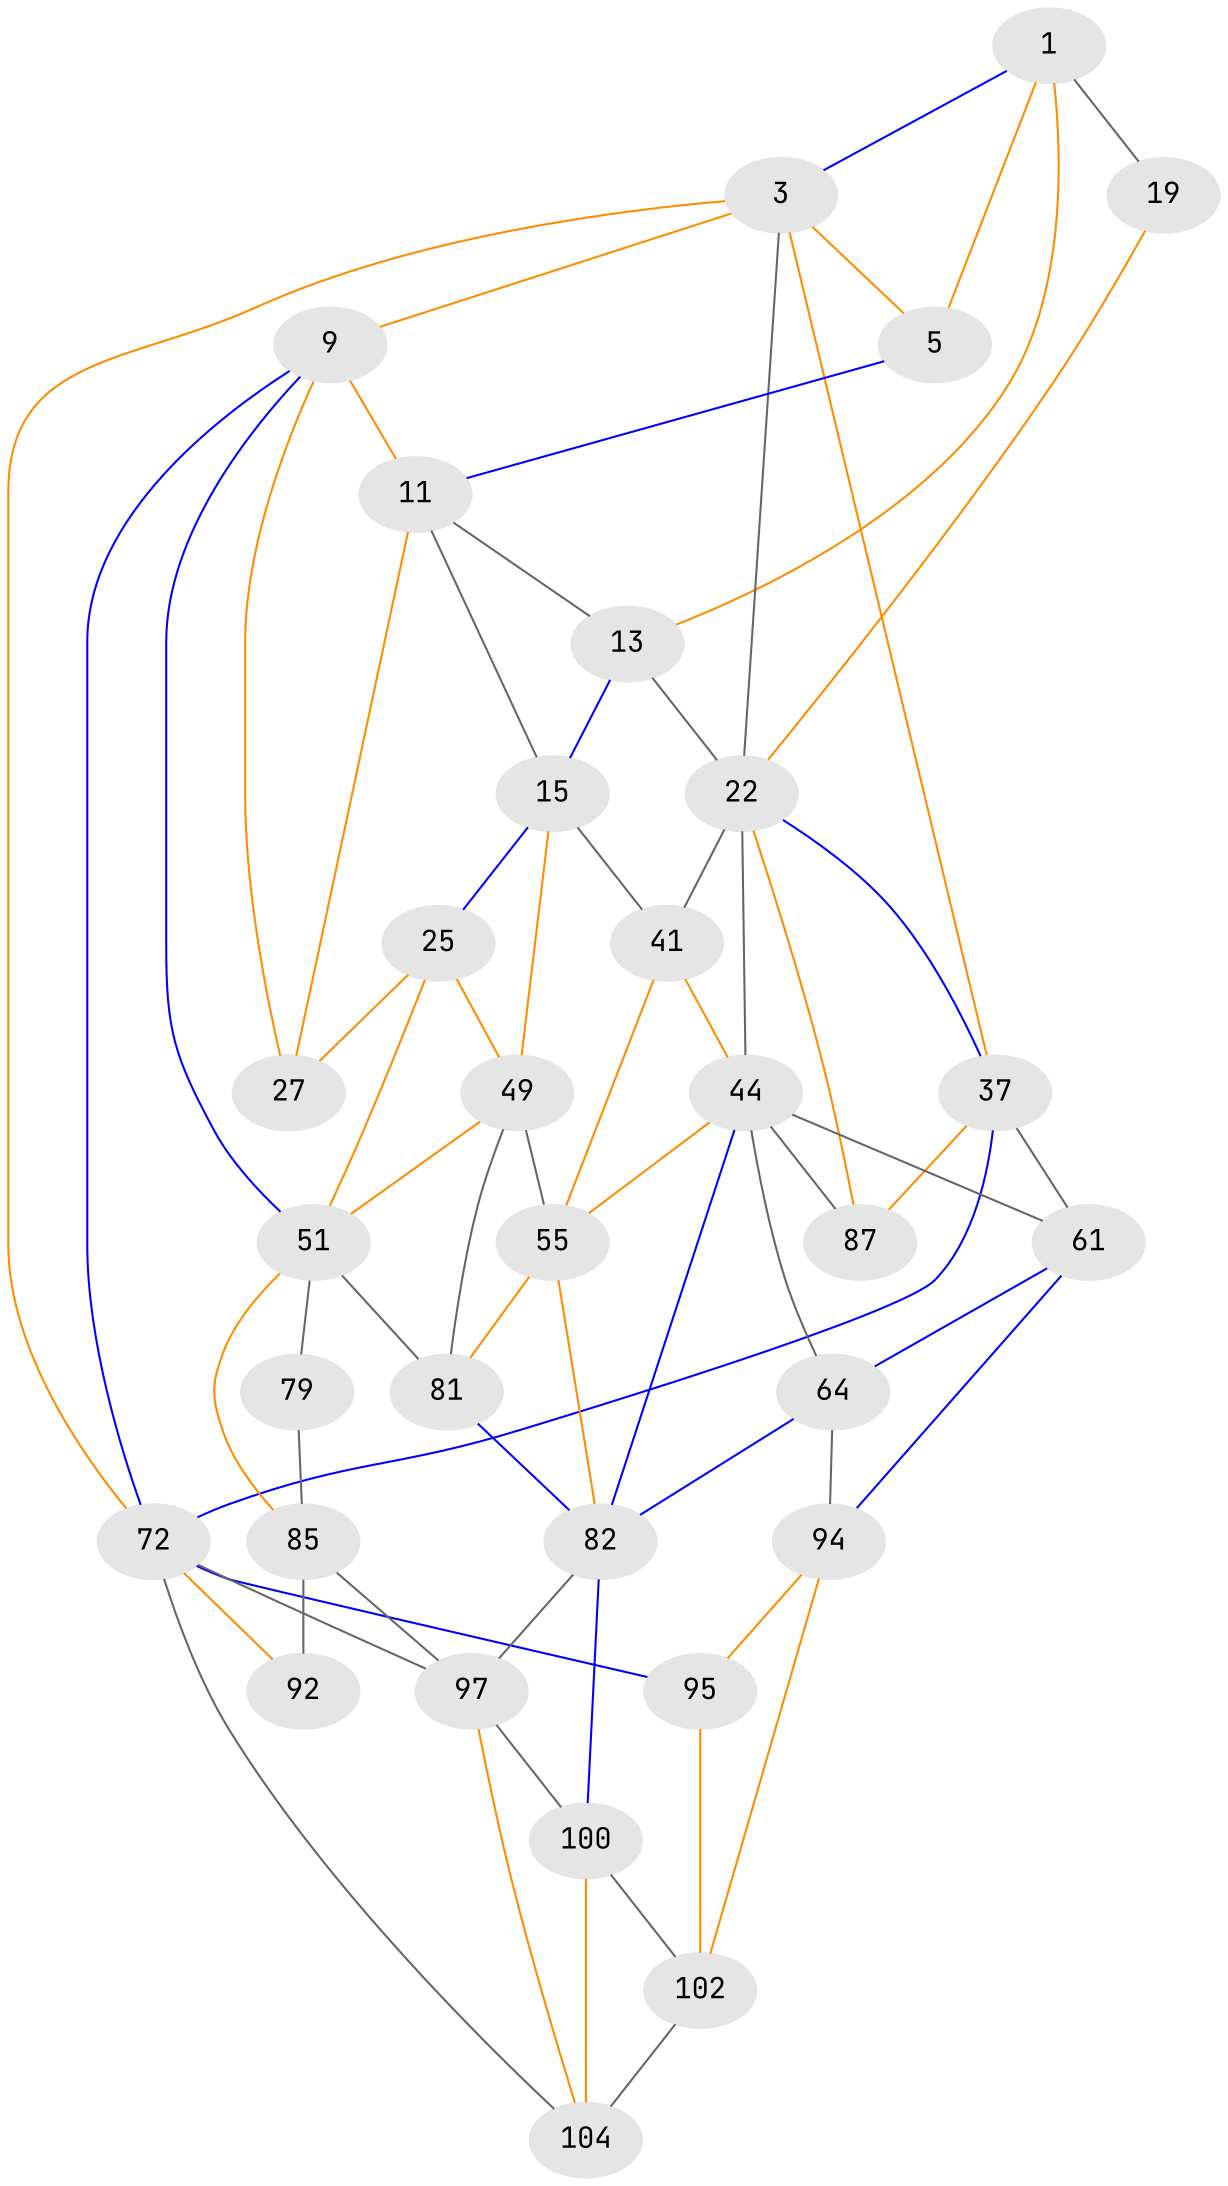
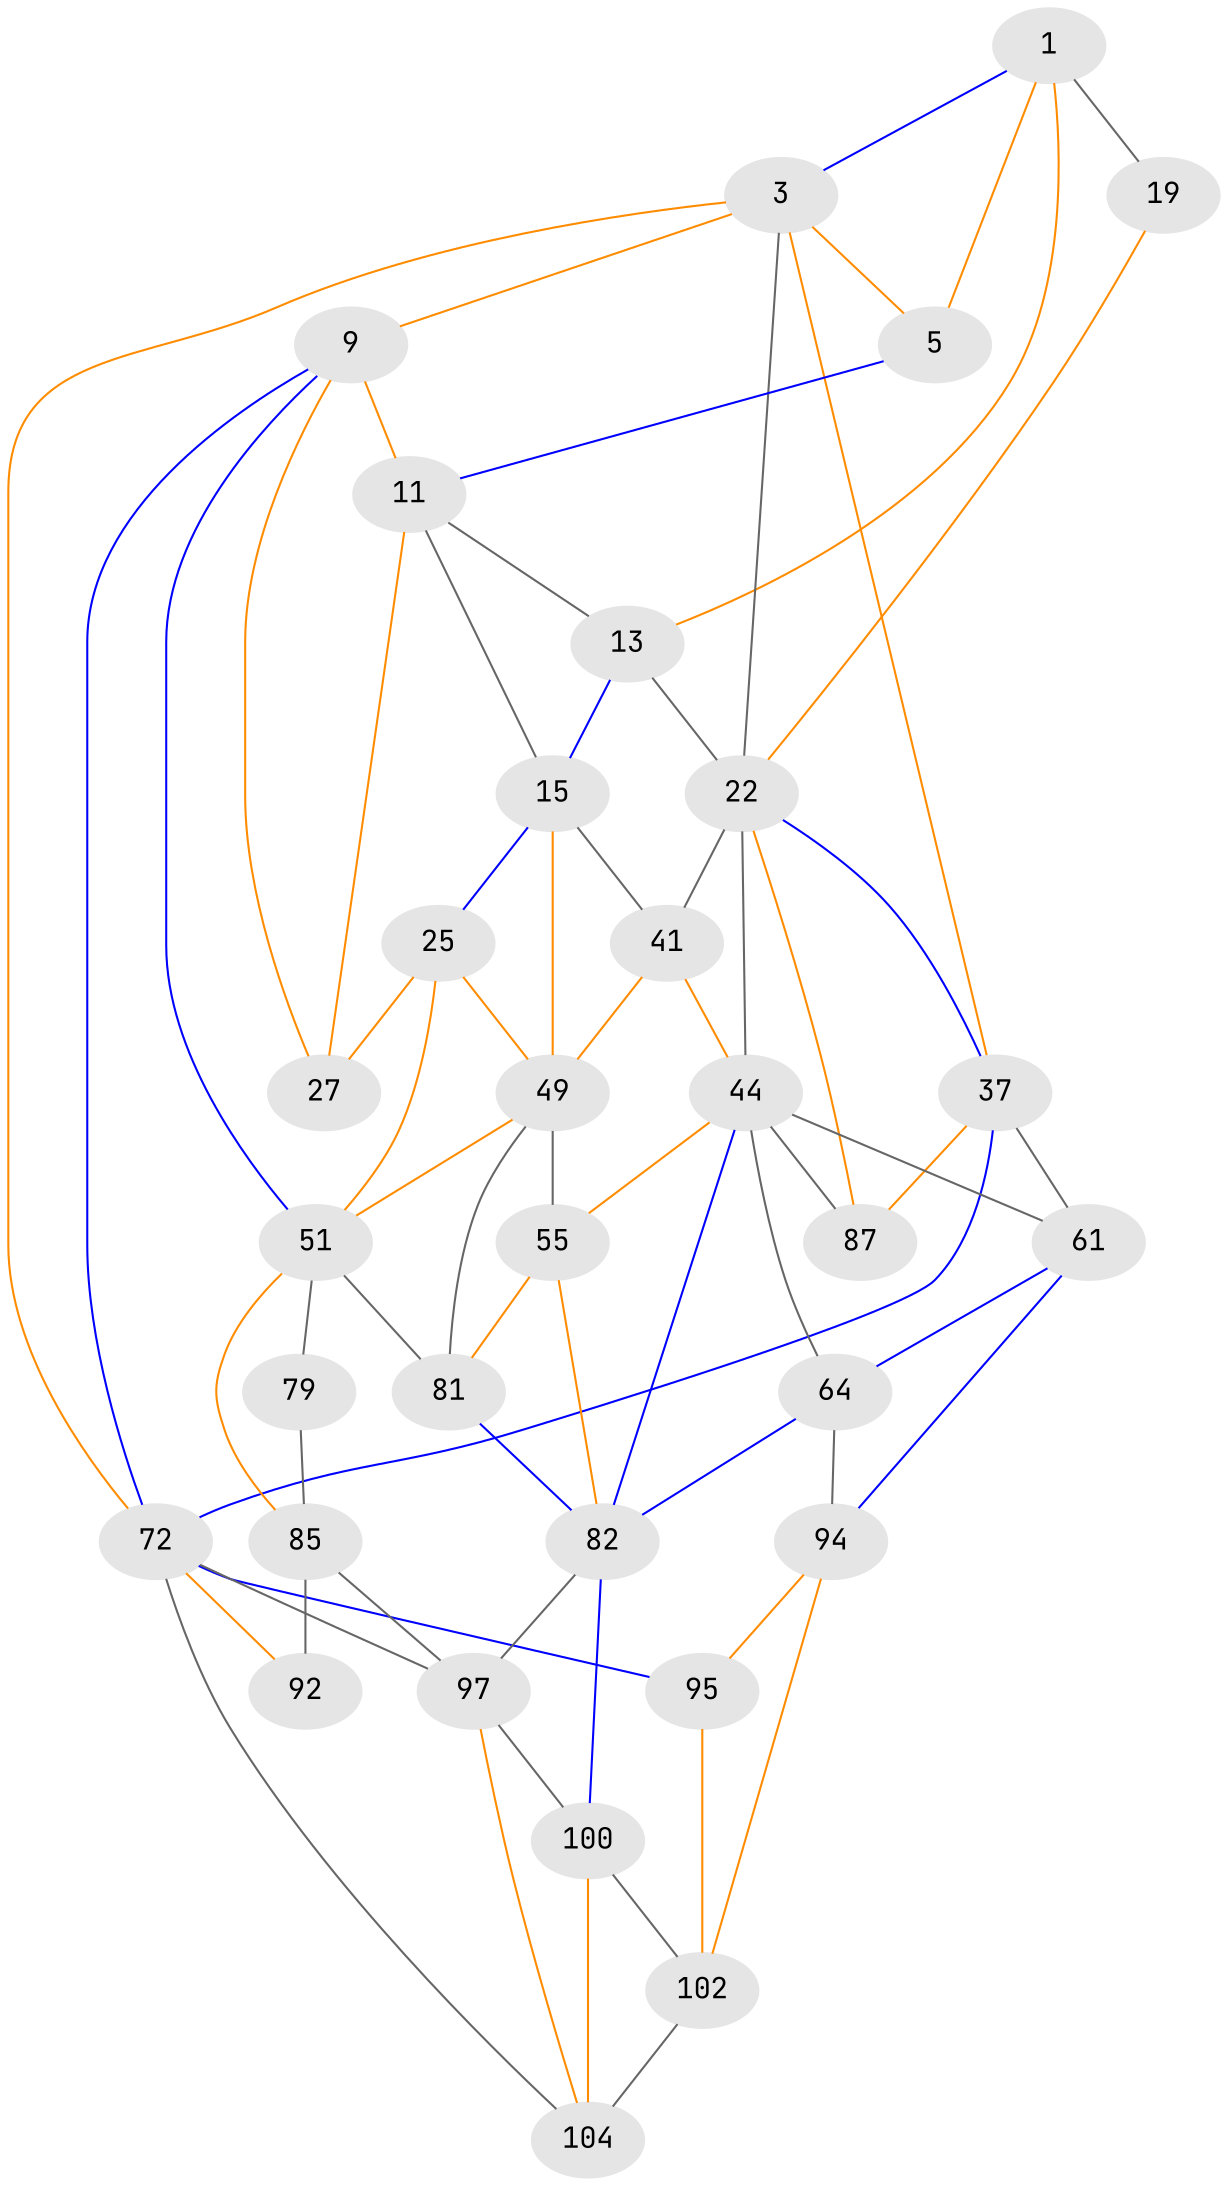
(610, 1093) -> (610, 1018)
